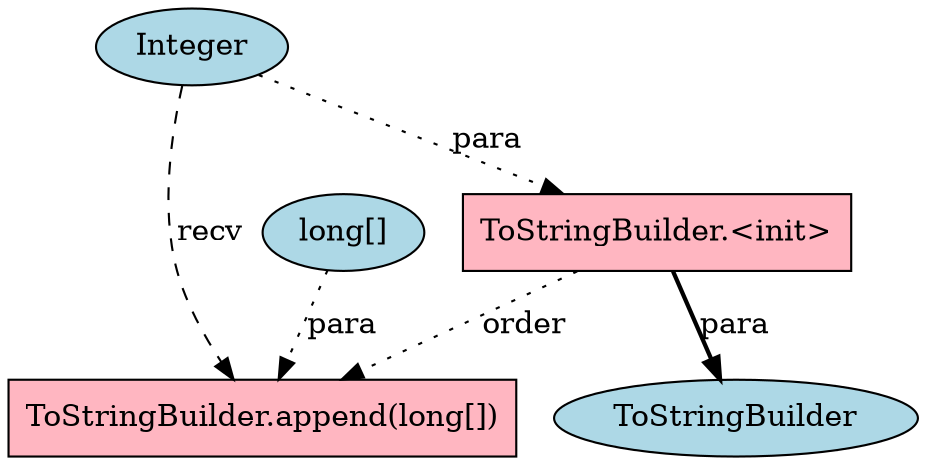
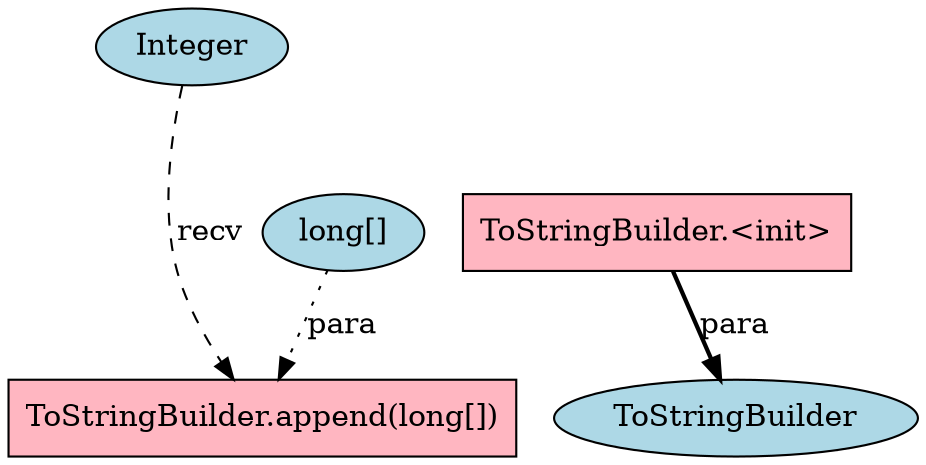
(401, 130) -> none
(469, 321) -> none
